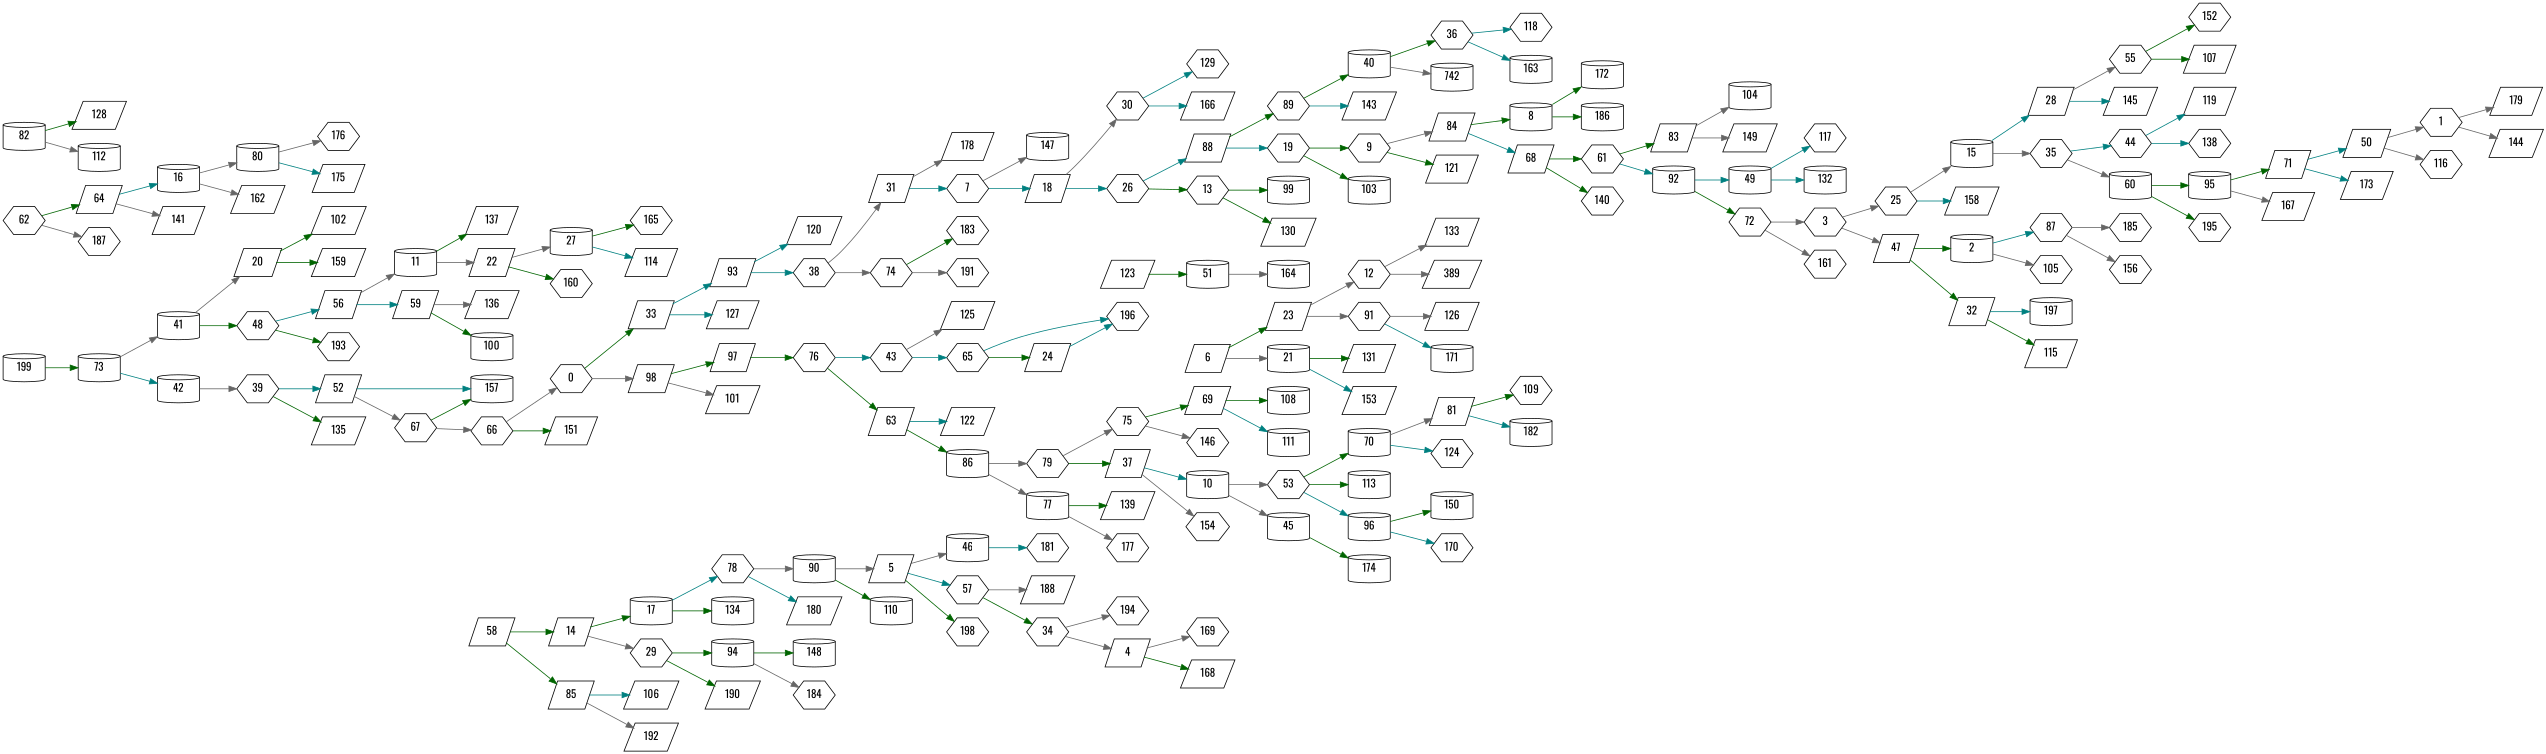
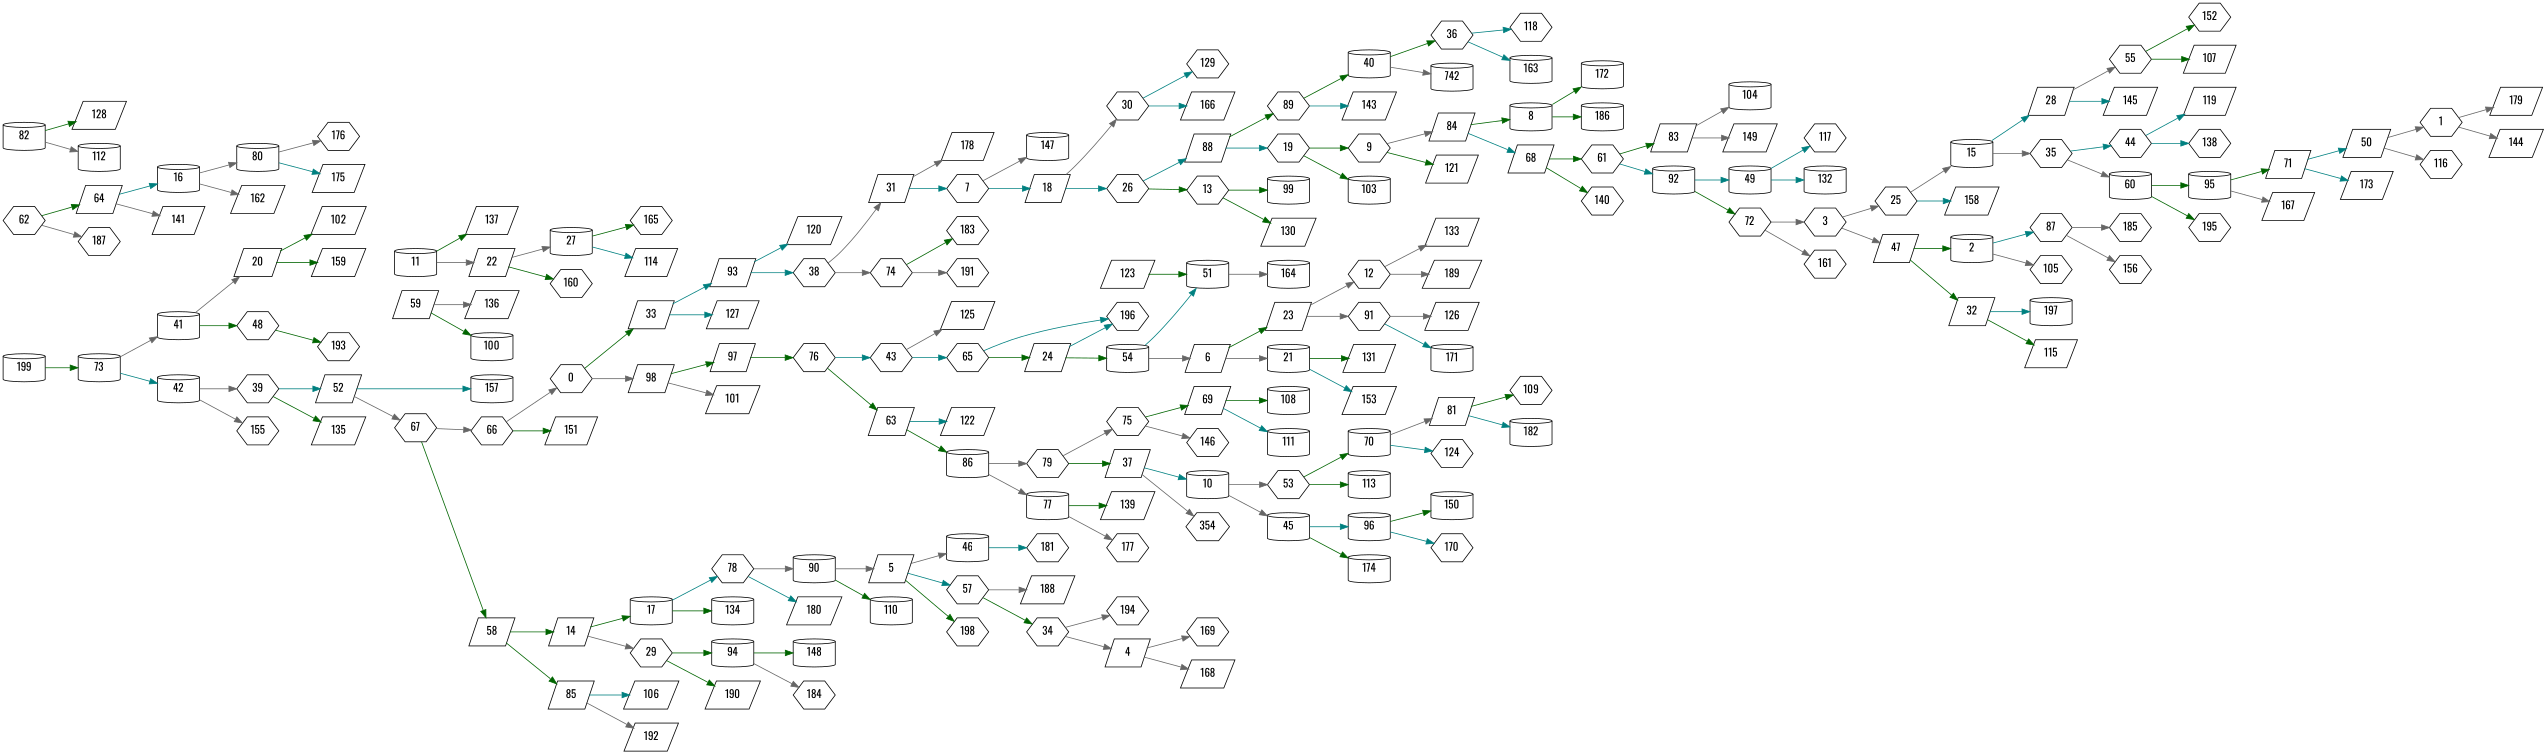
(1452, 274) -> (1452, 274)
(339, 305) -> none
none -> (1128, 358)
(447, 412) -> (452, 526)
none -> (258, 431)
(1322, 502) -> (1325, 527)
(1208, 527) -> (1208, 527)
(1162, 662) -> (1162, 662)
